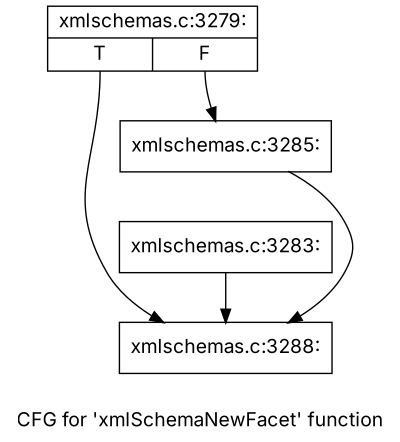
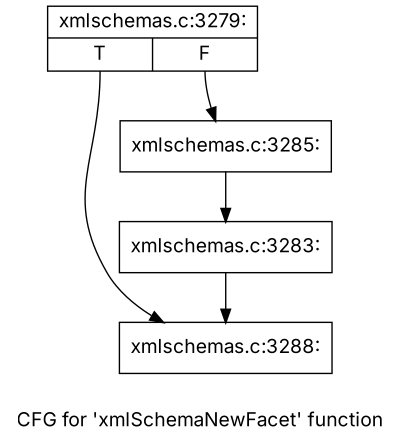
(352, 240) -> (226, 190)
